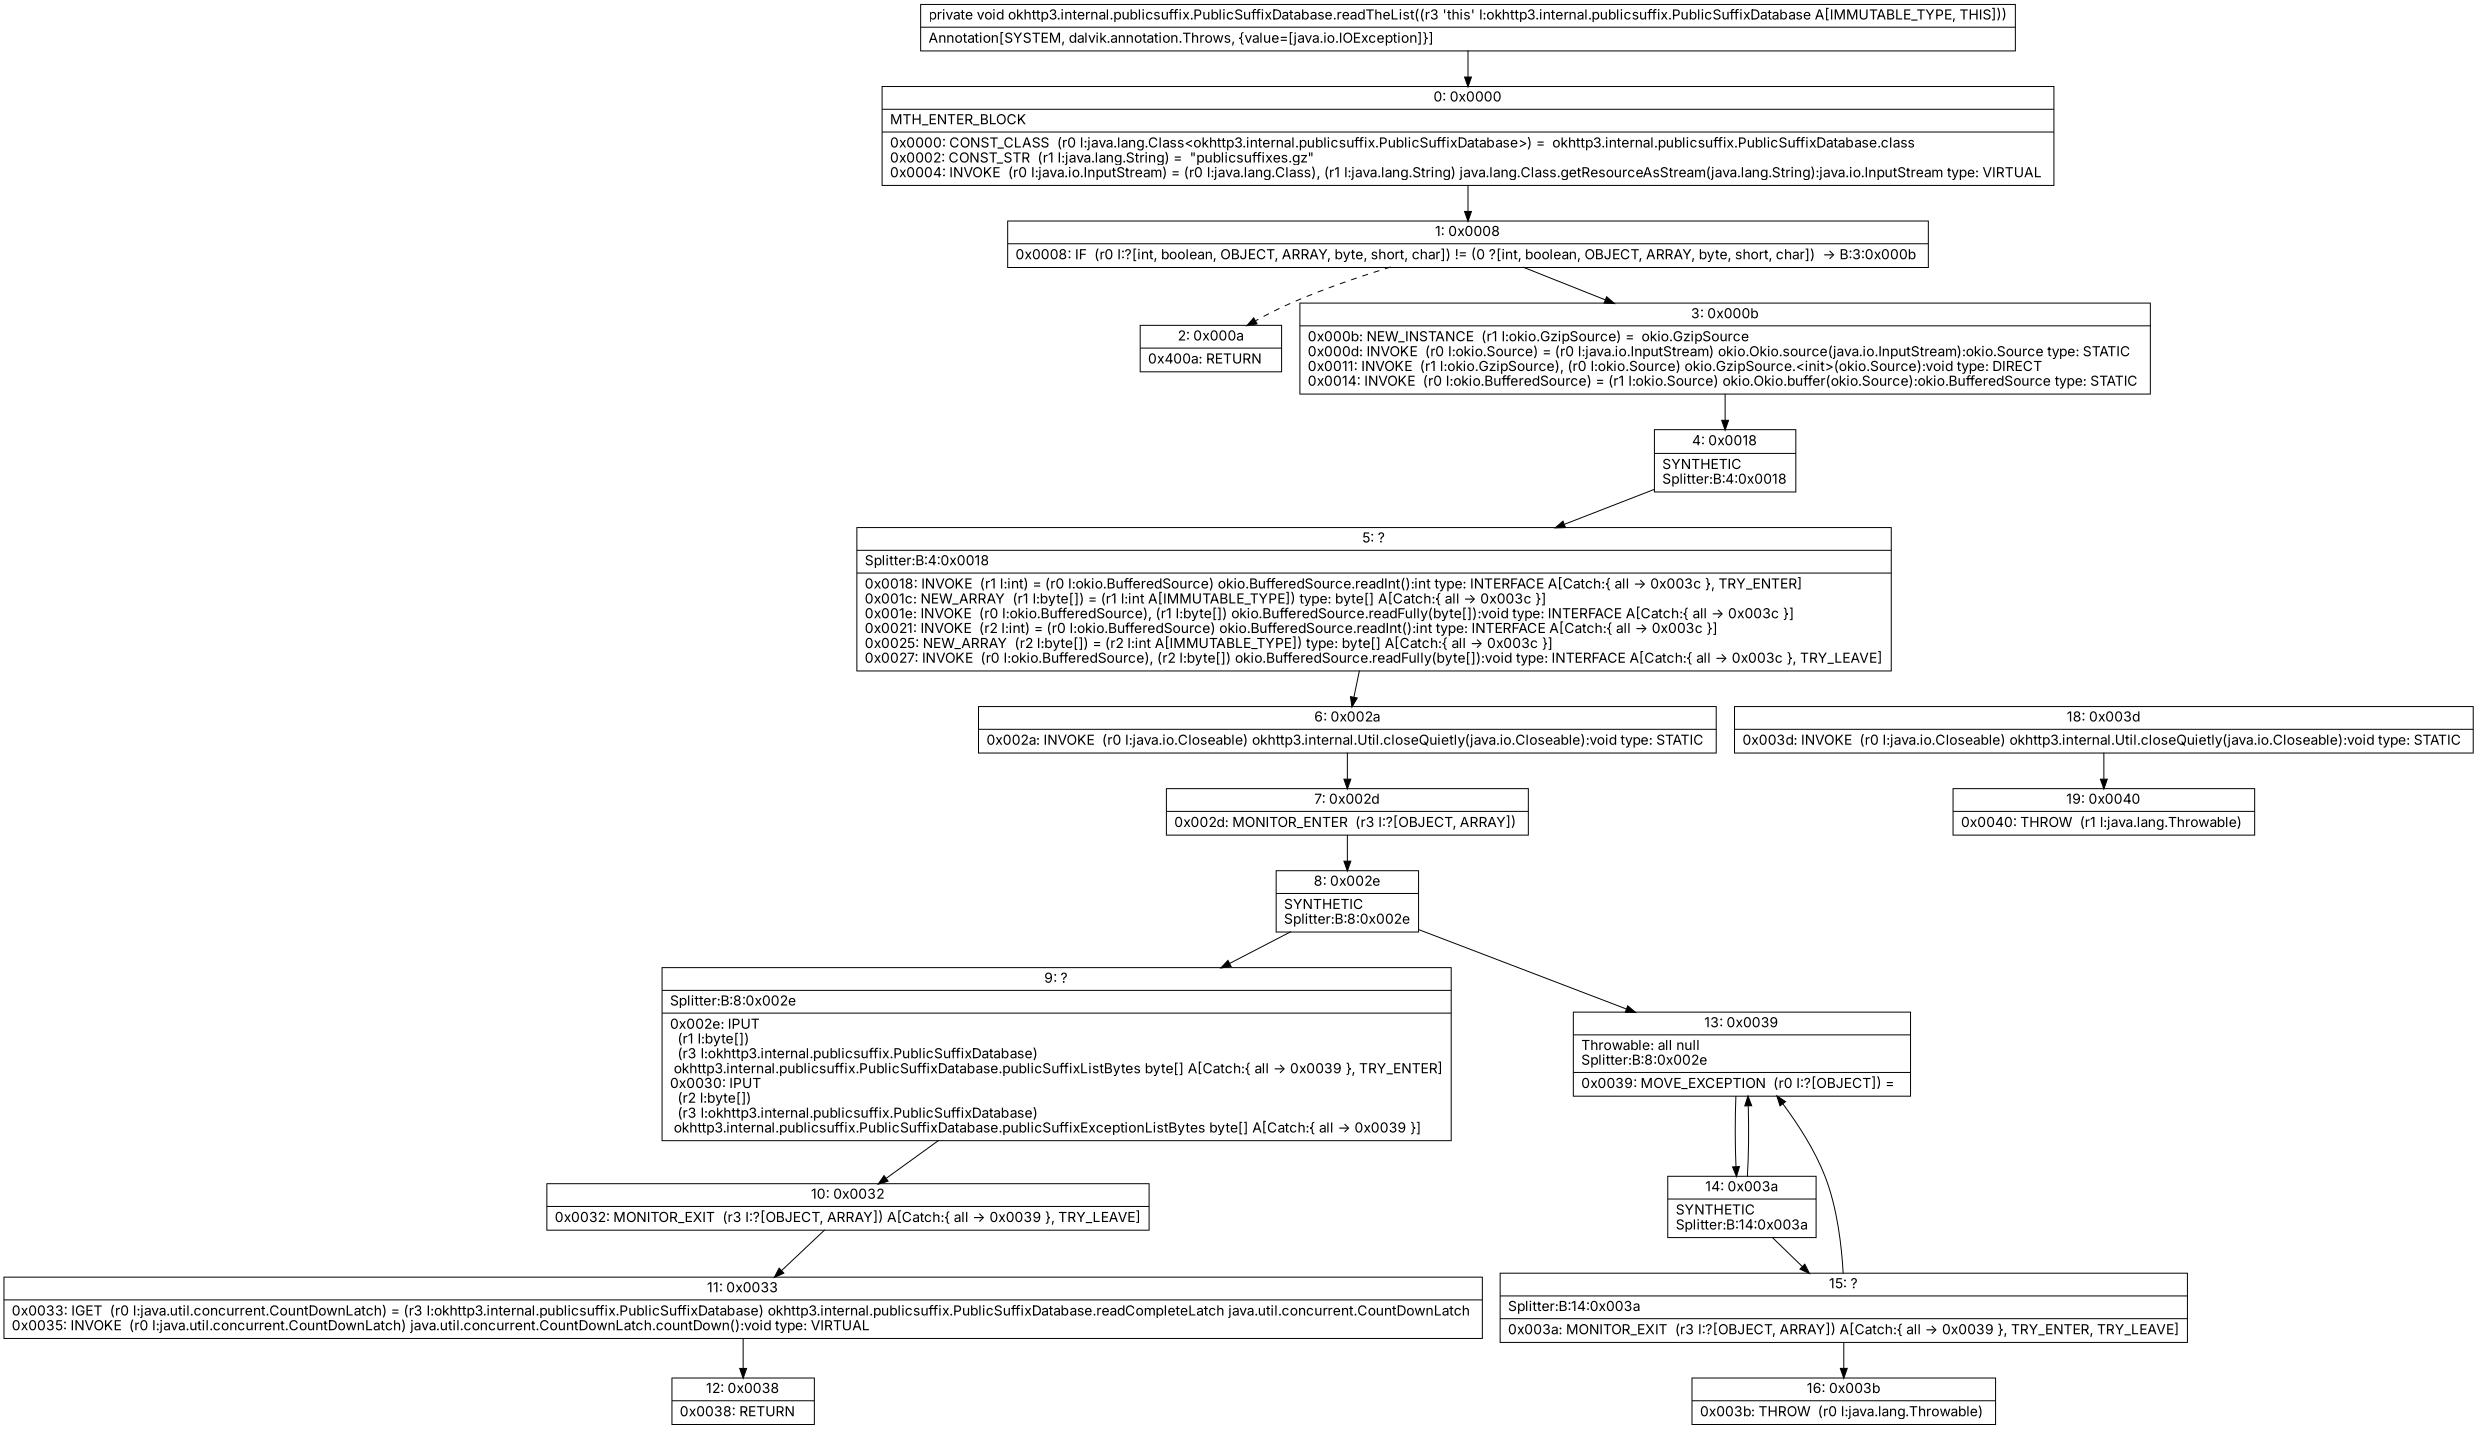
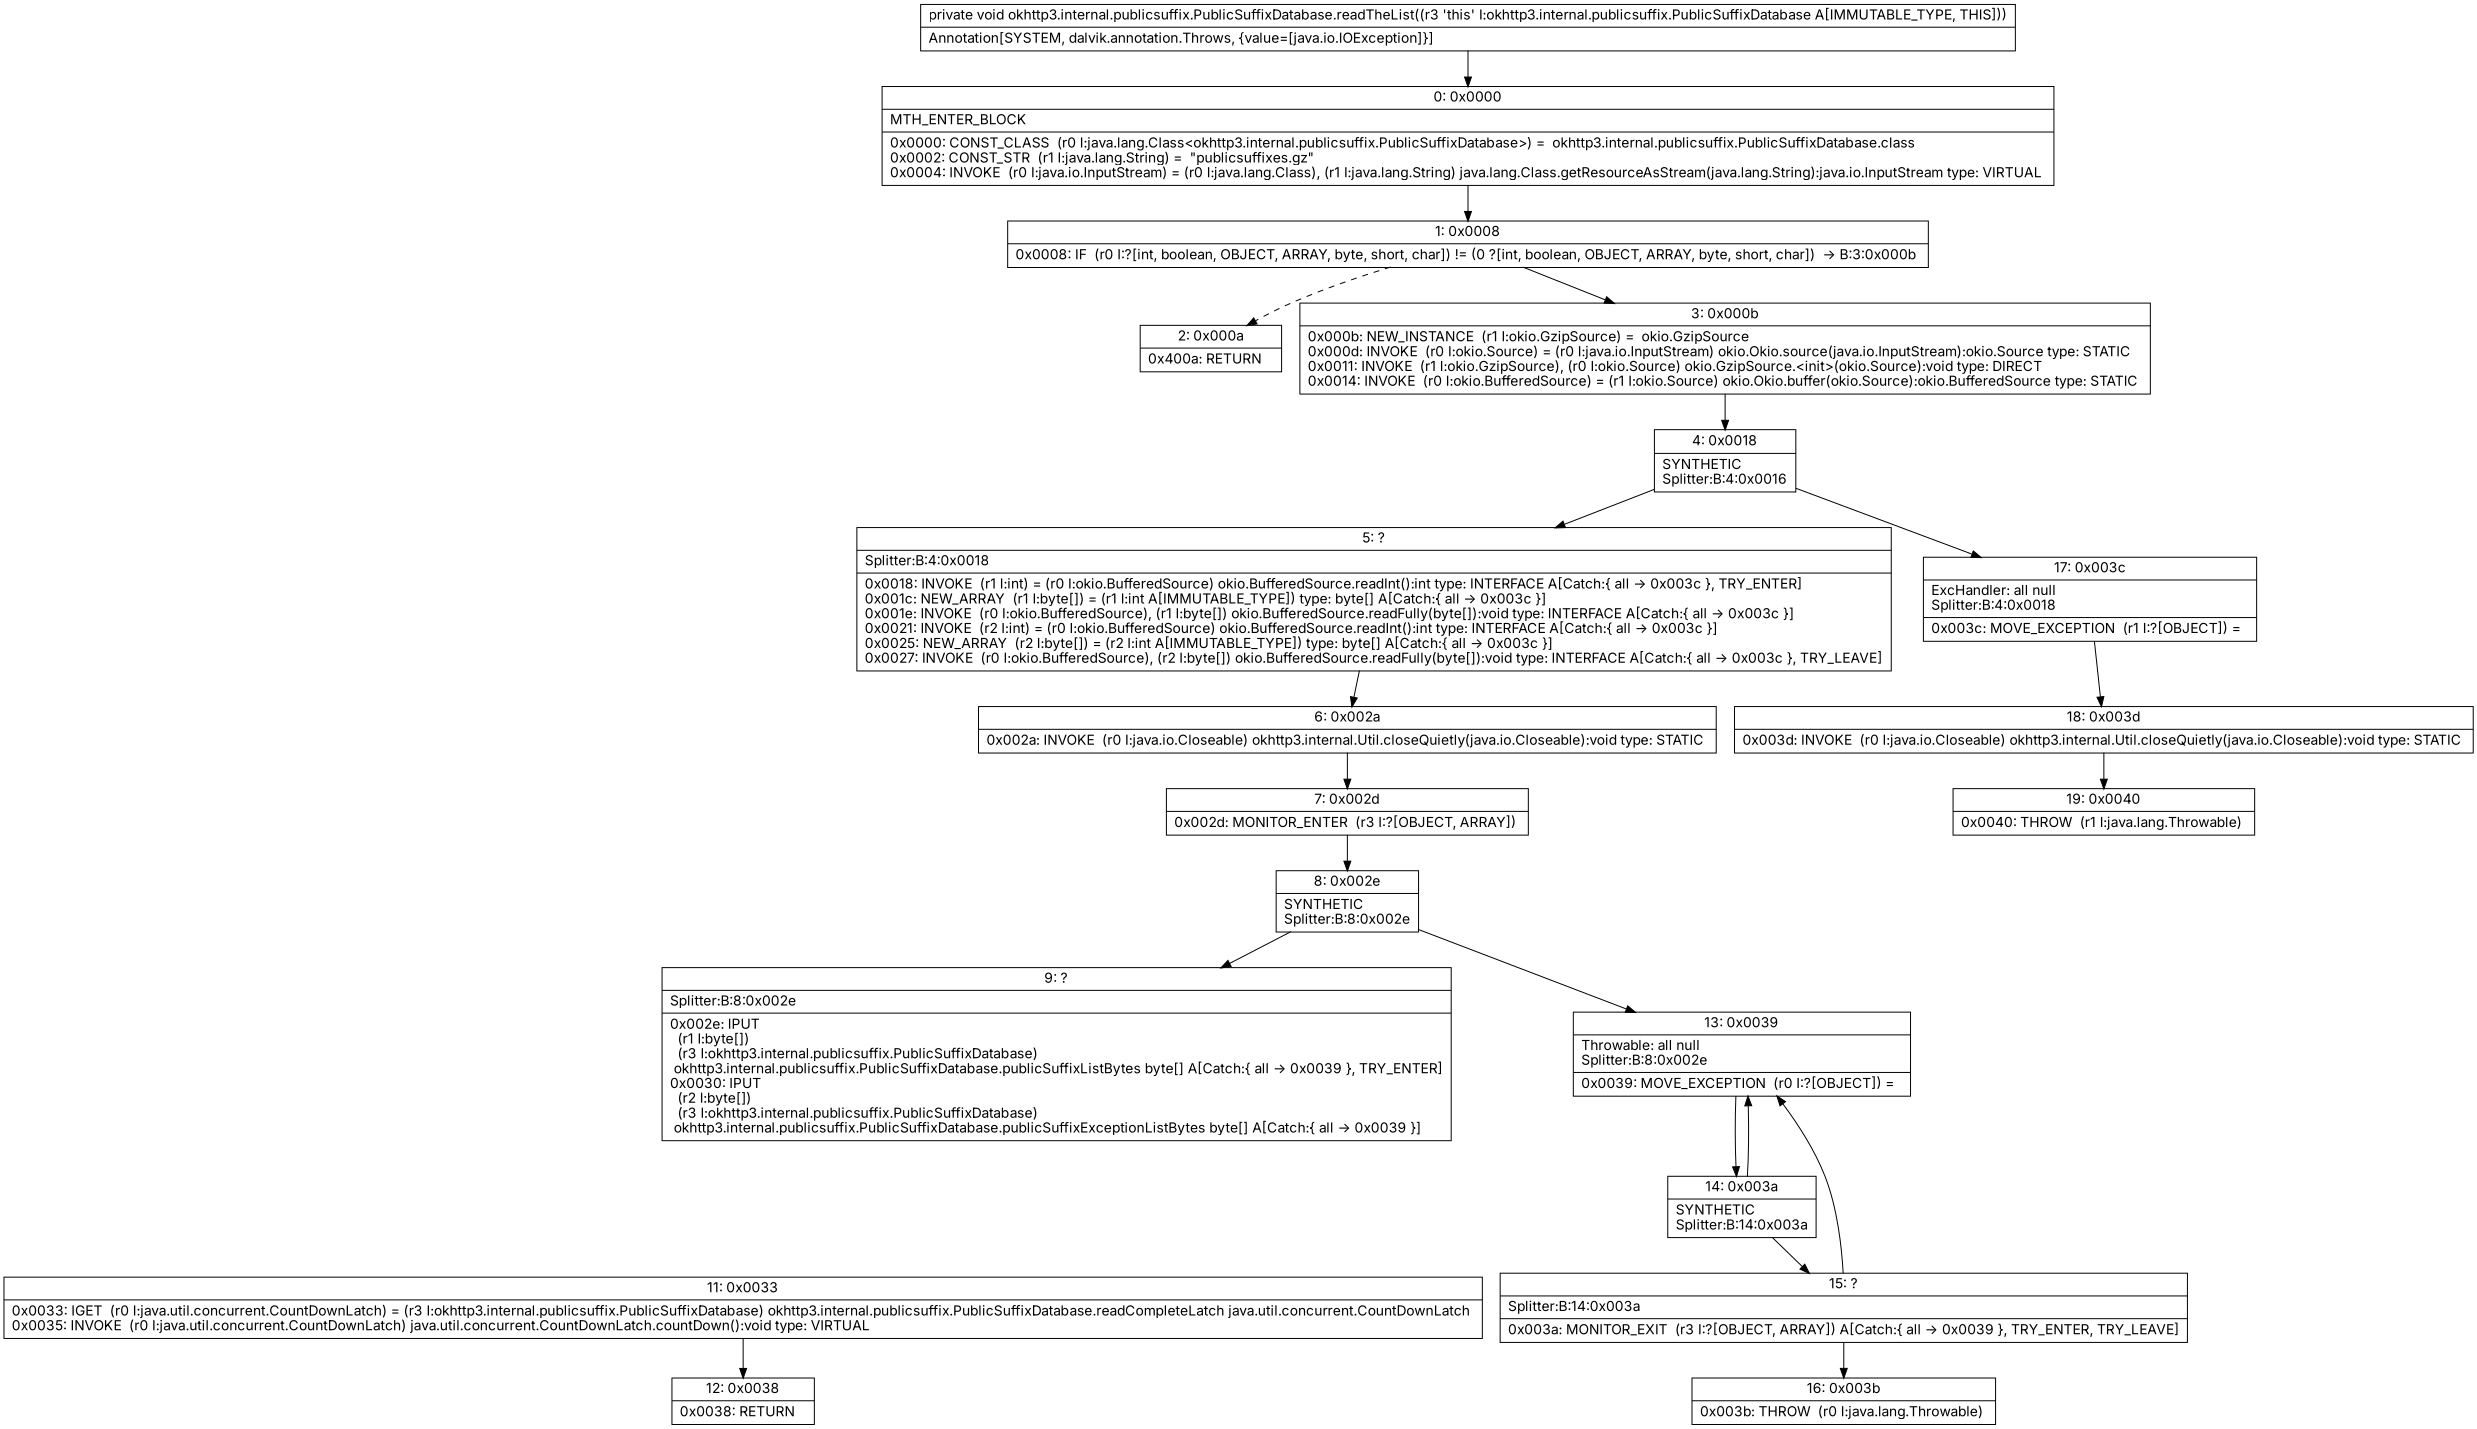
(1725, 480) -> (1725, 480)
none -> (2090, 599)
(848, 1207) -> none
